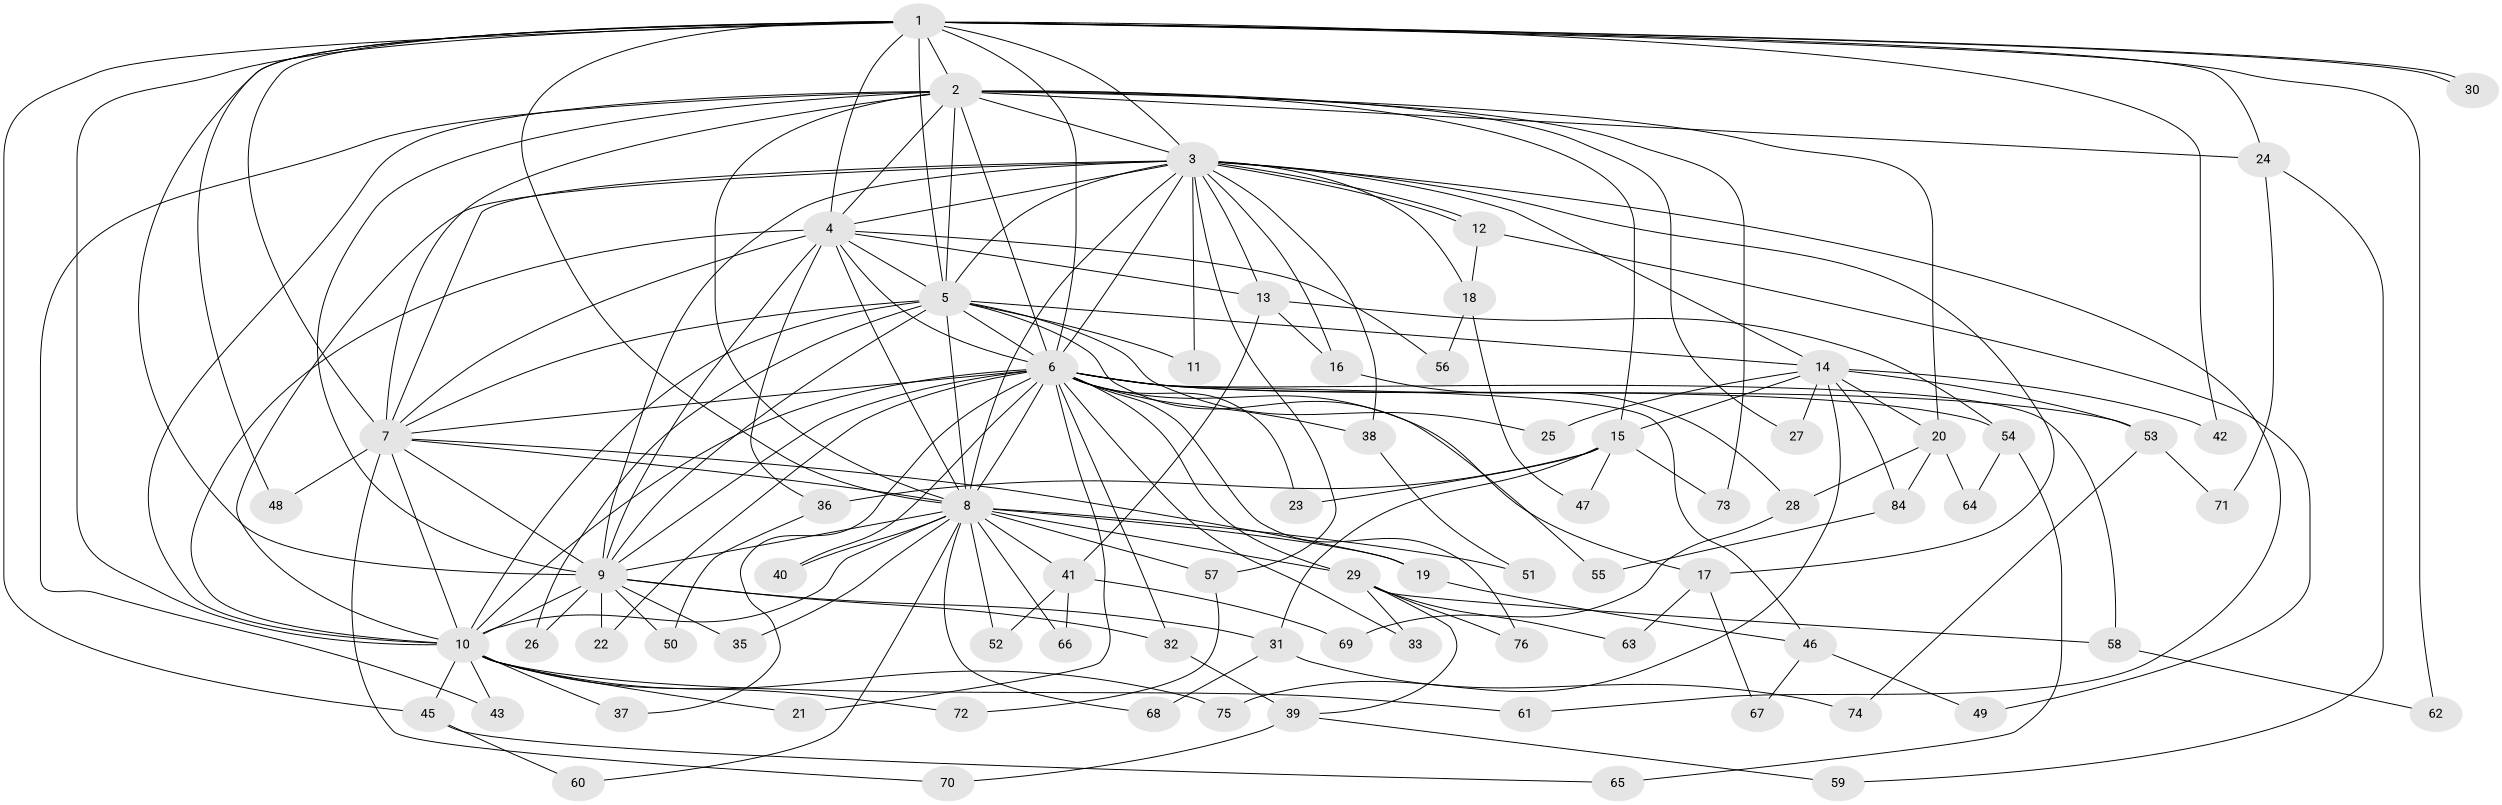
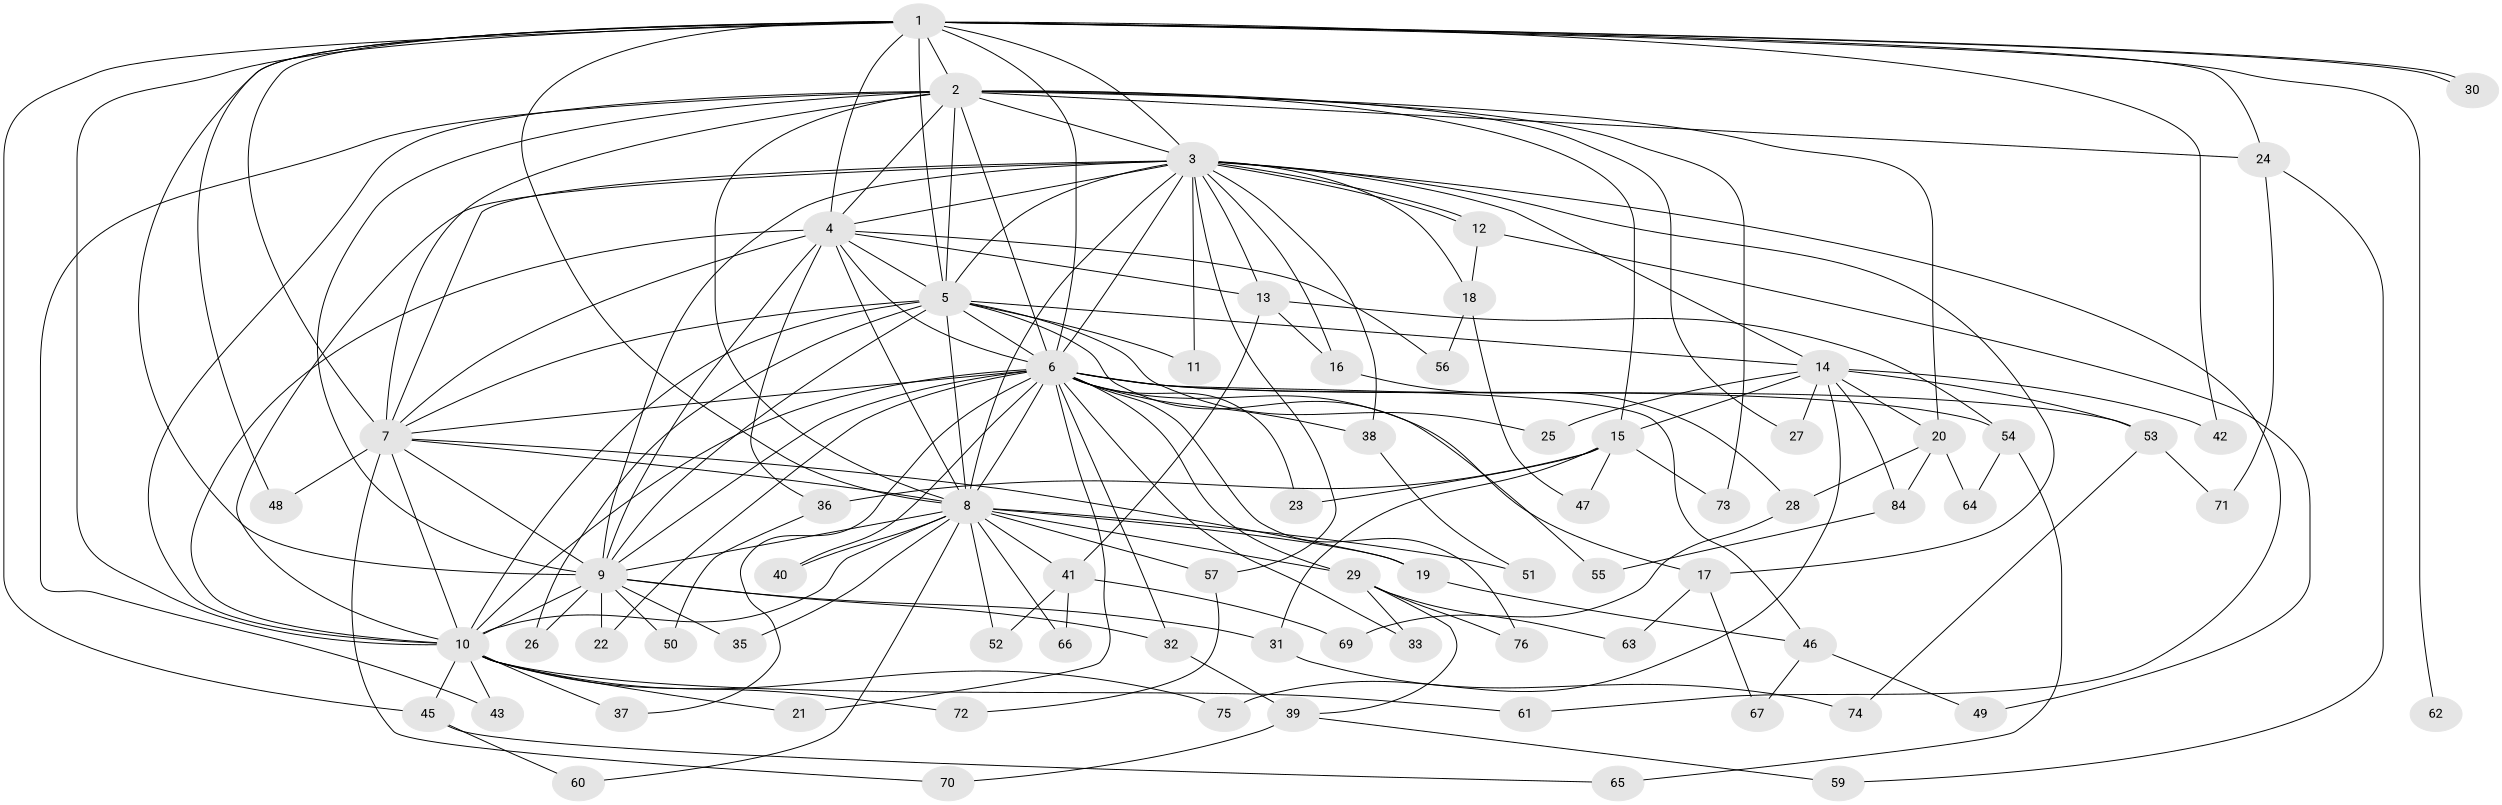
(2115, 645) -> none
(1154, 714) -> none
